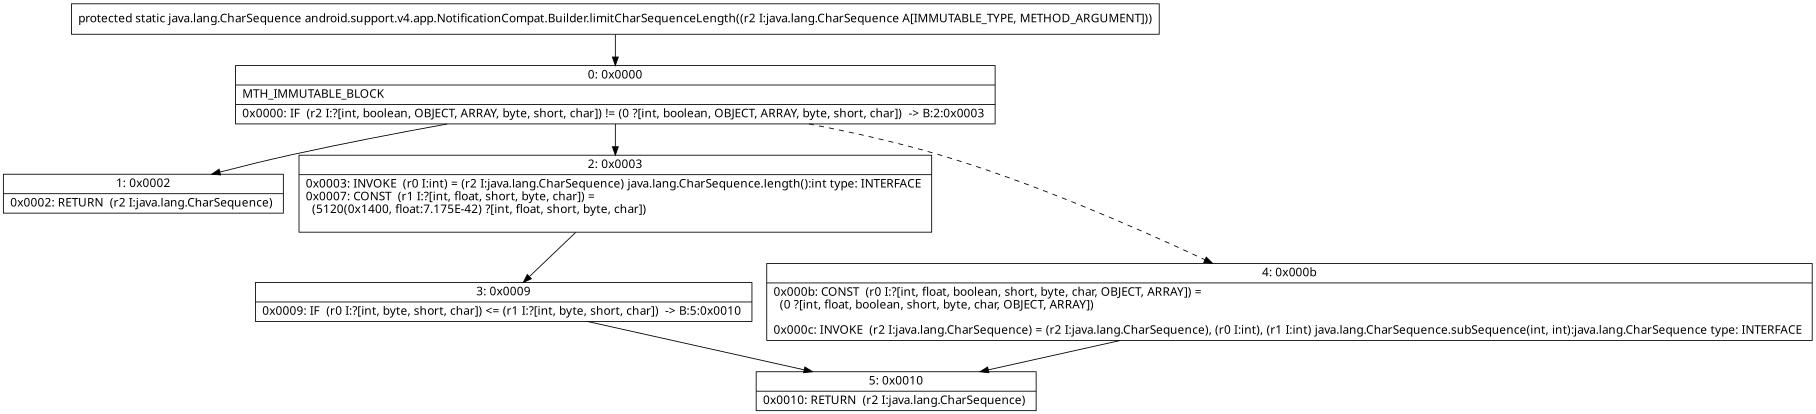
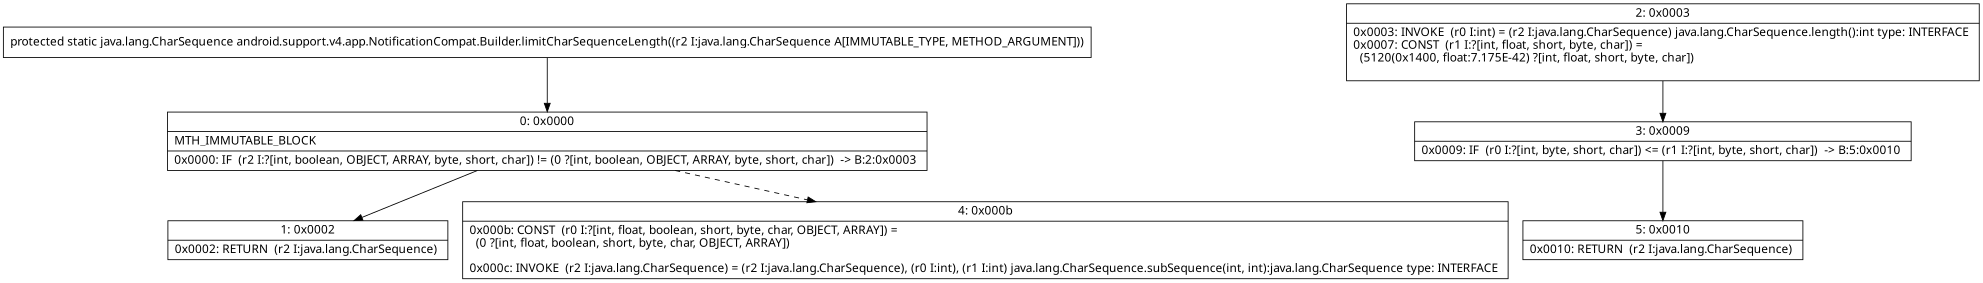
(615, 135) -> none
(1054, 355) -> none
